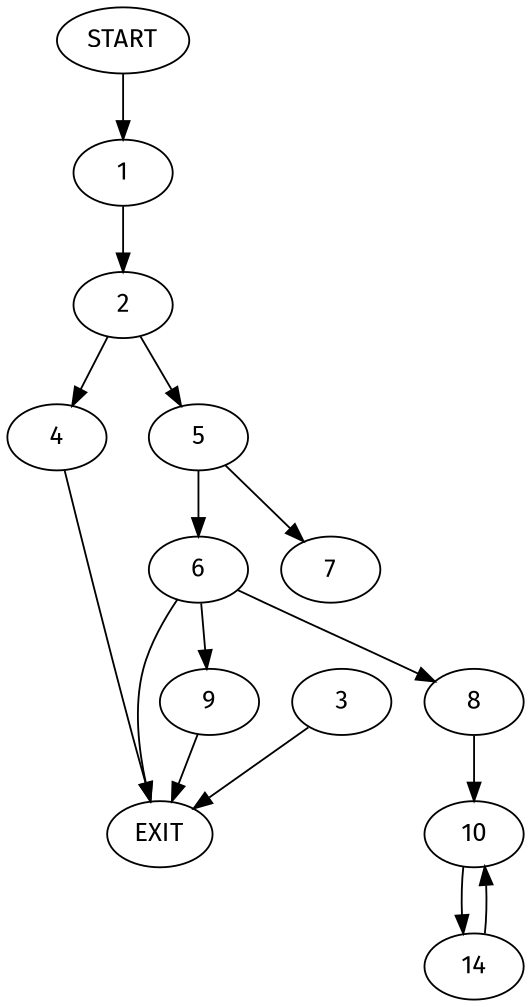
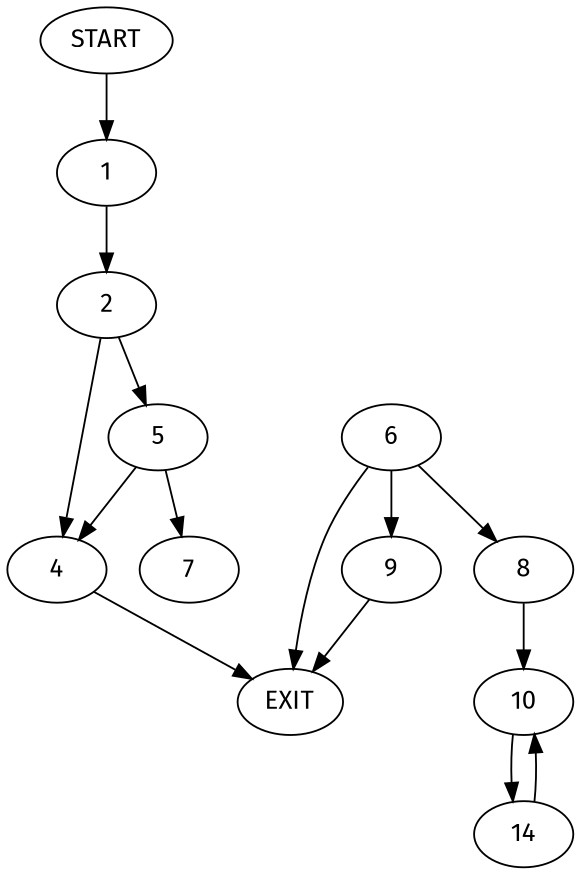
(198, 494) -> (113, 496)
(342, 702) -> none
